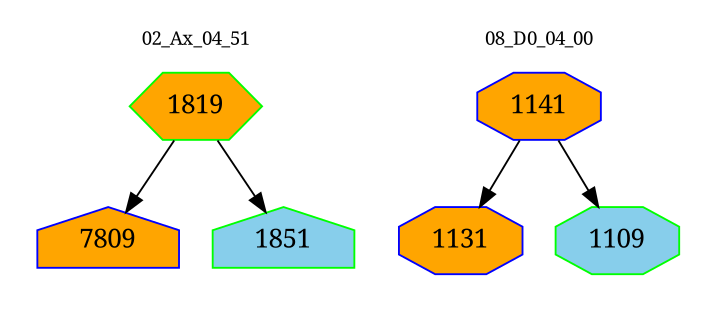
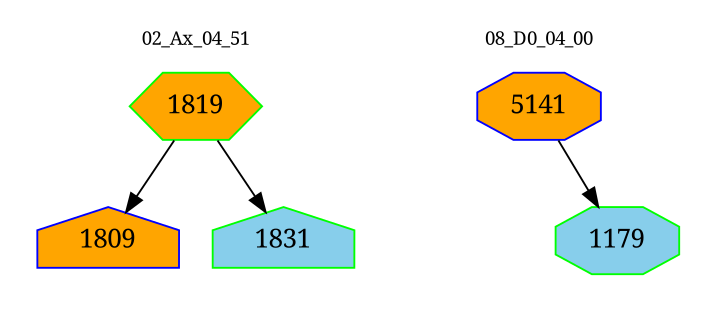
(539, 106) -> (539, 106)
(108, 241) -> (108, 241)
(284, 241) -> (284, 241)
(461, 241) -> none
(617, 241) -> (617, 241)
